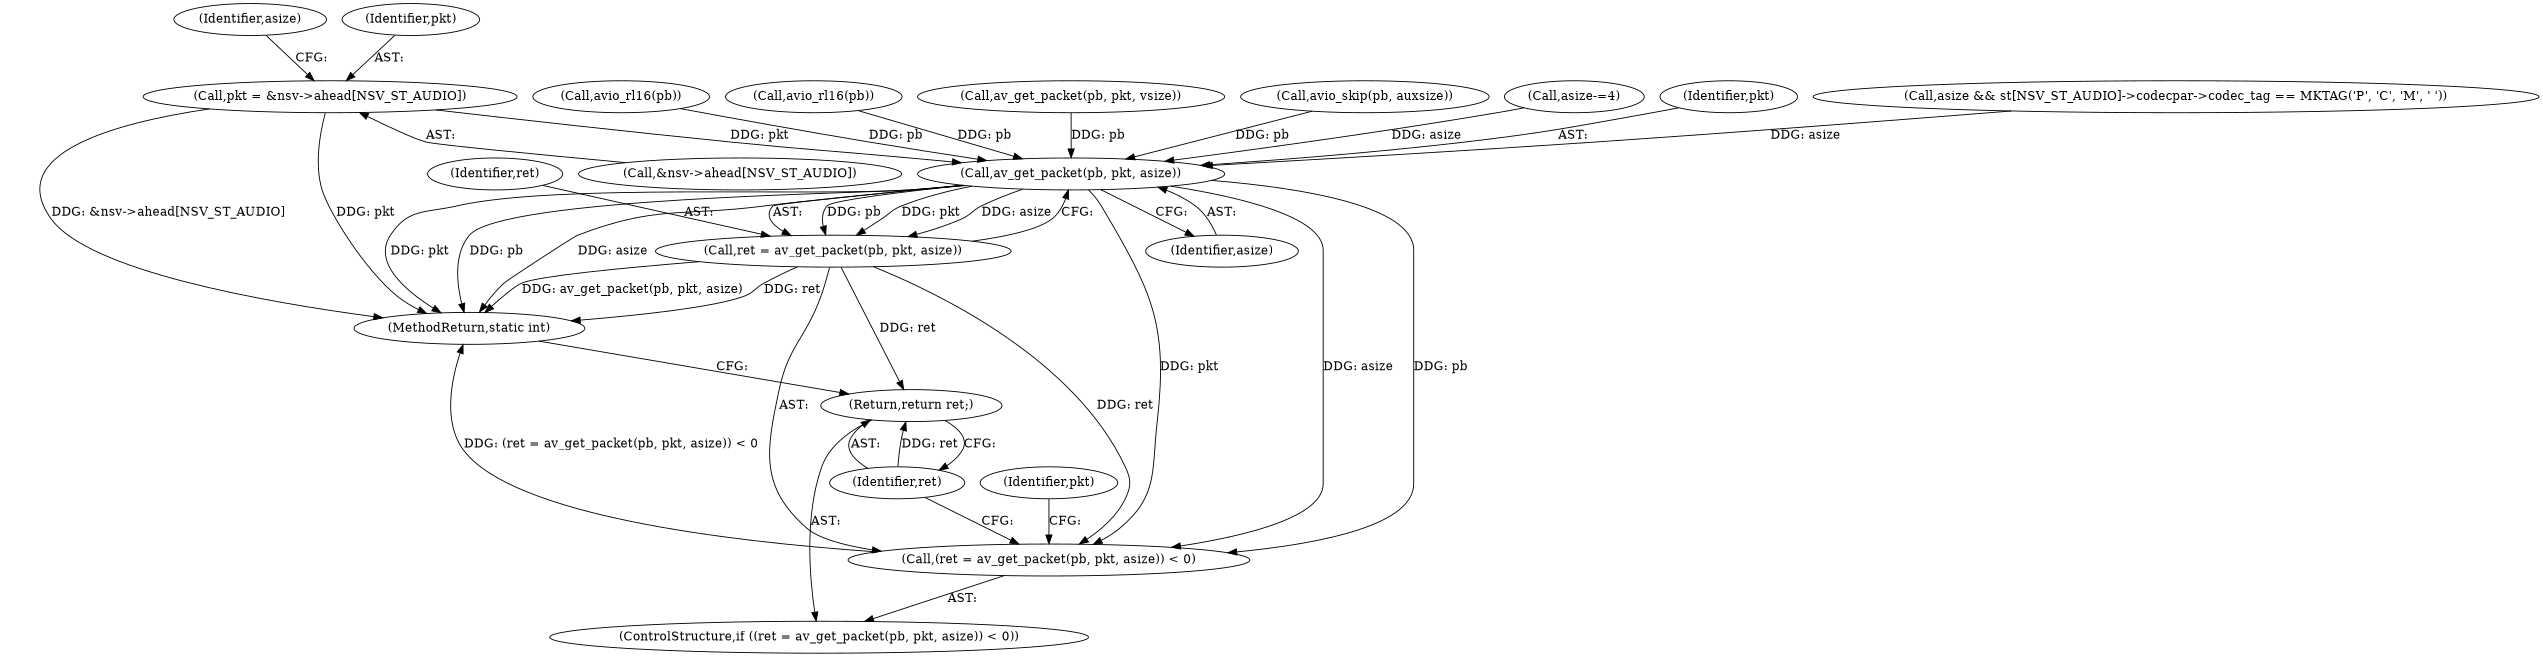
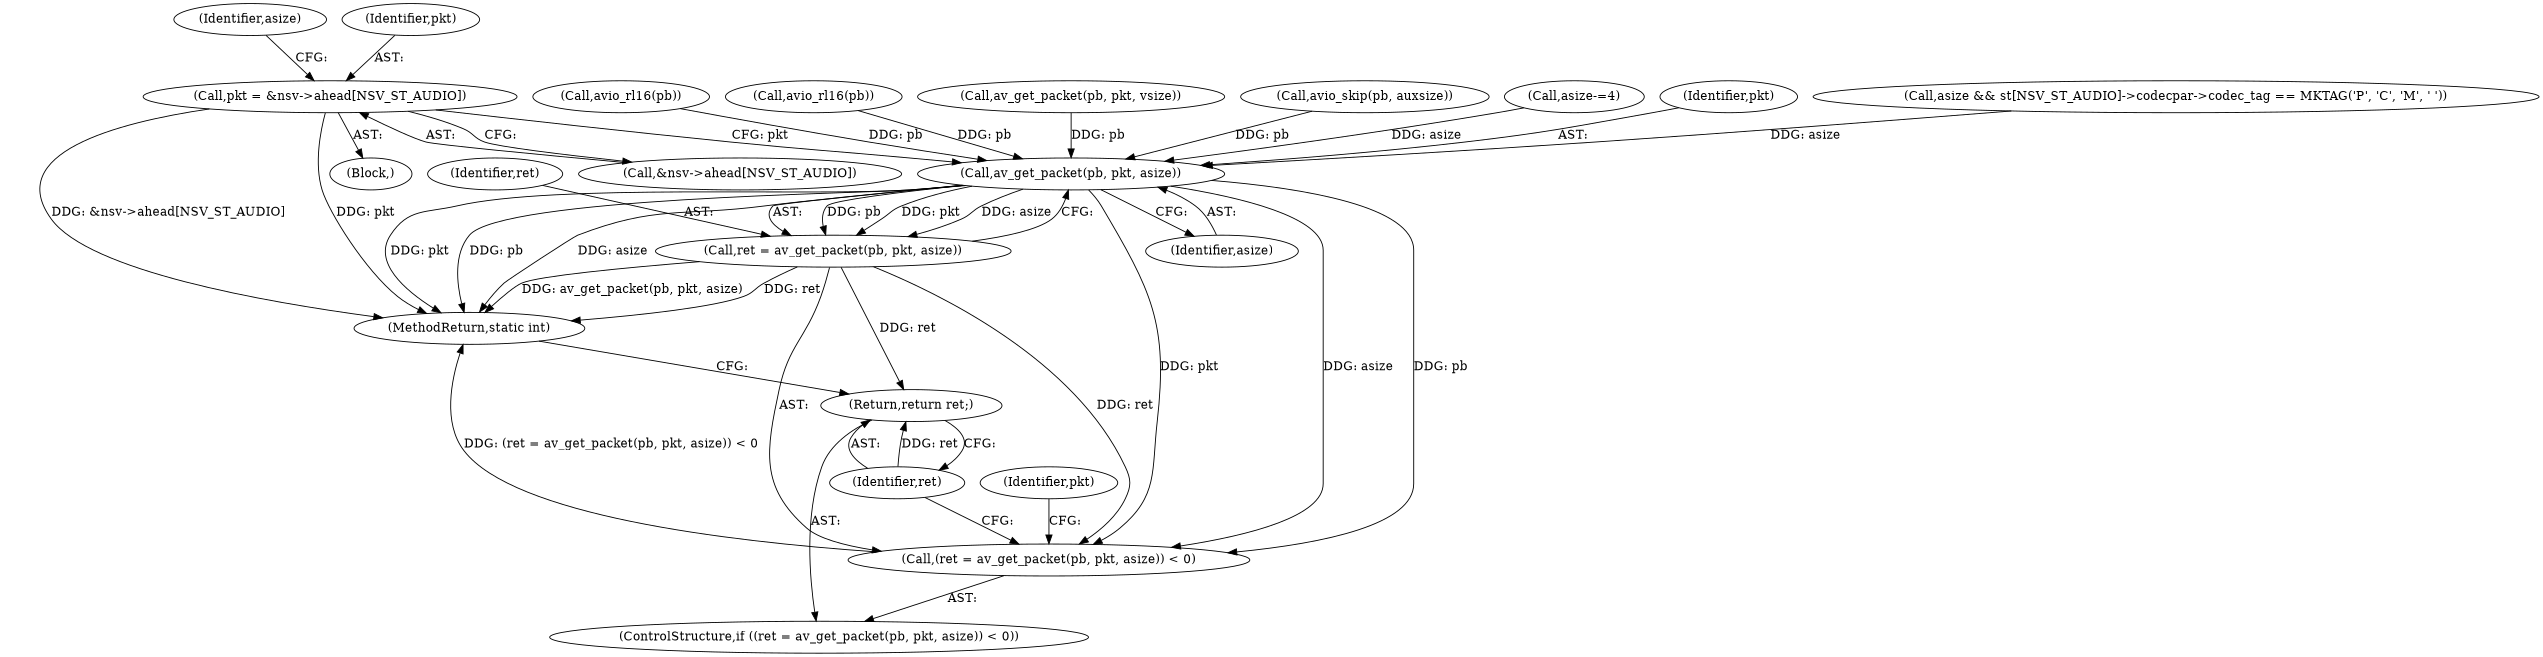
(760, 135) -> (760, 135)
none -> (496, 145)
none -> (371, 174)
